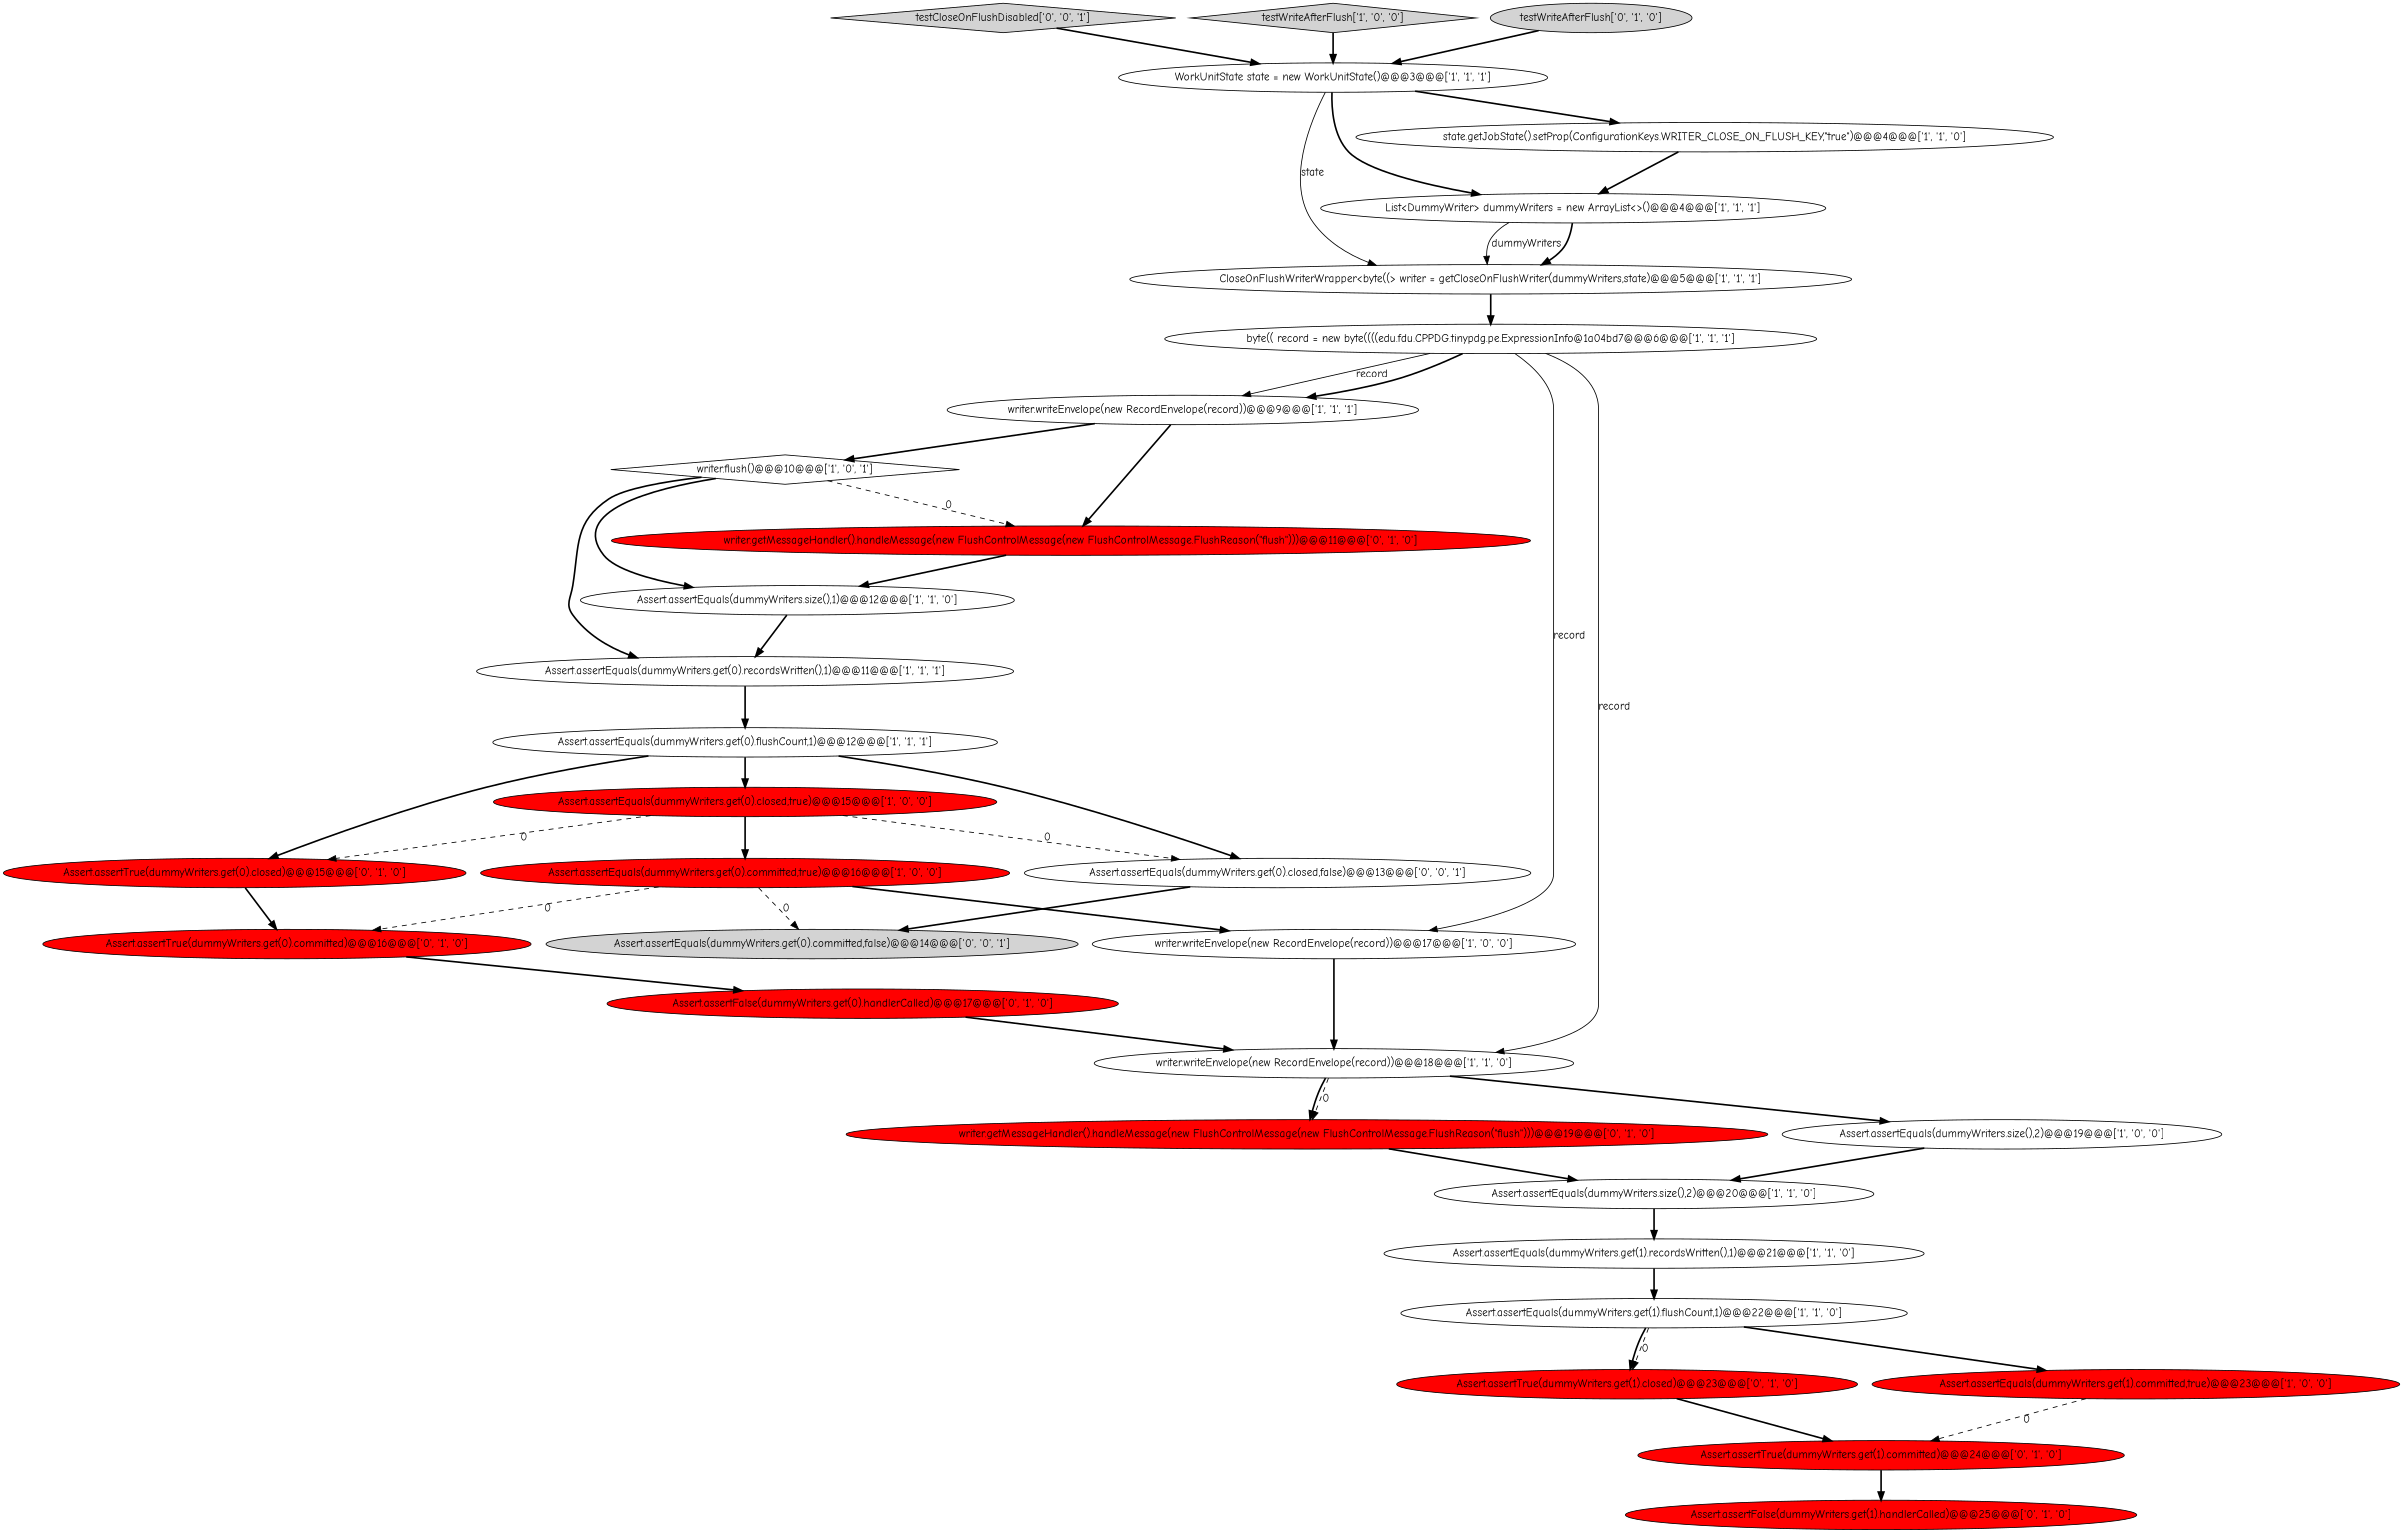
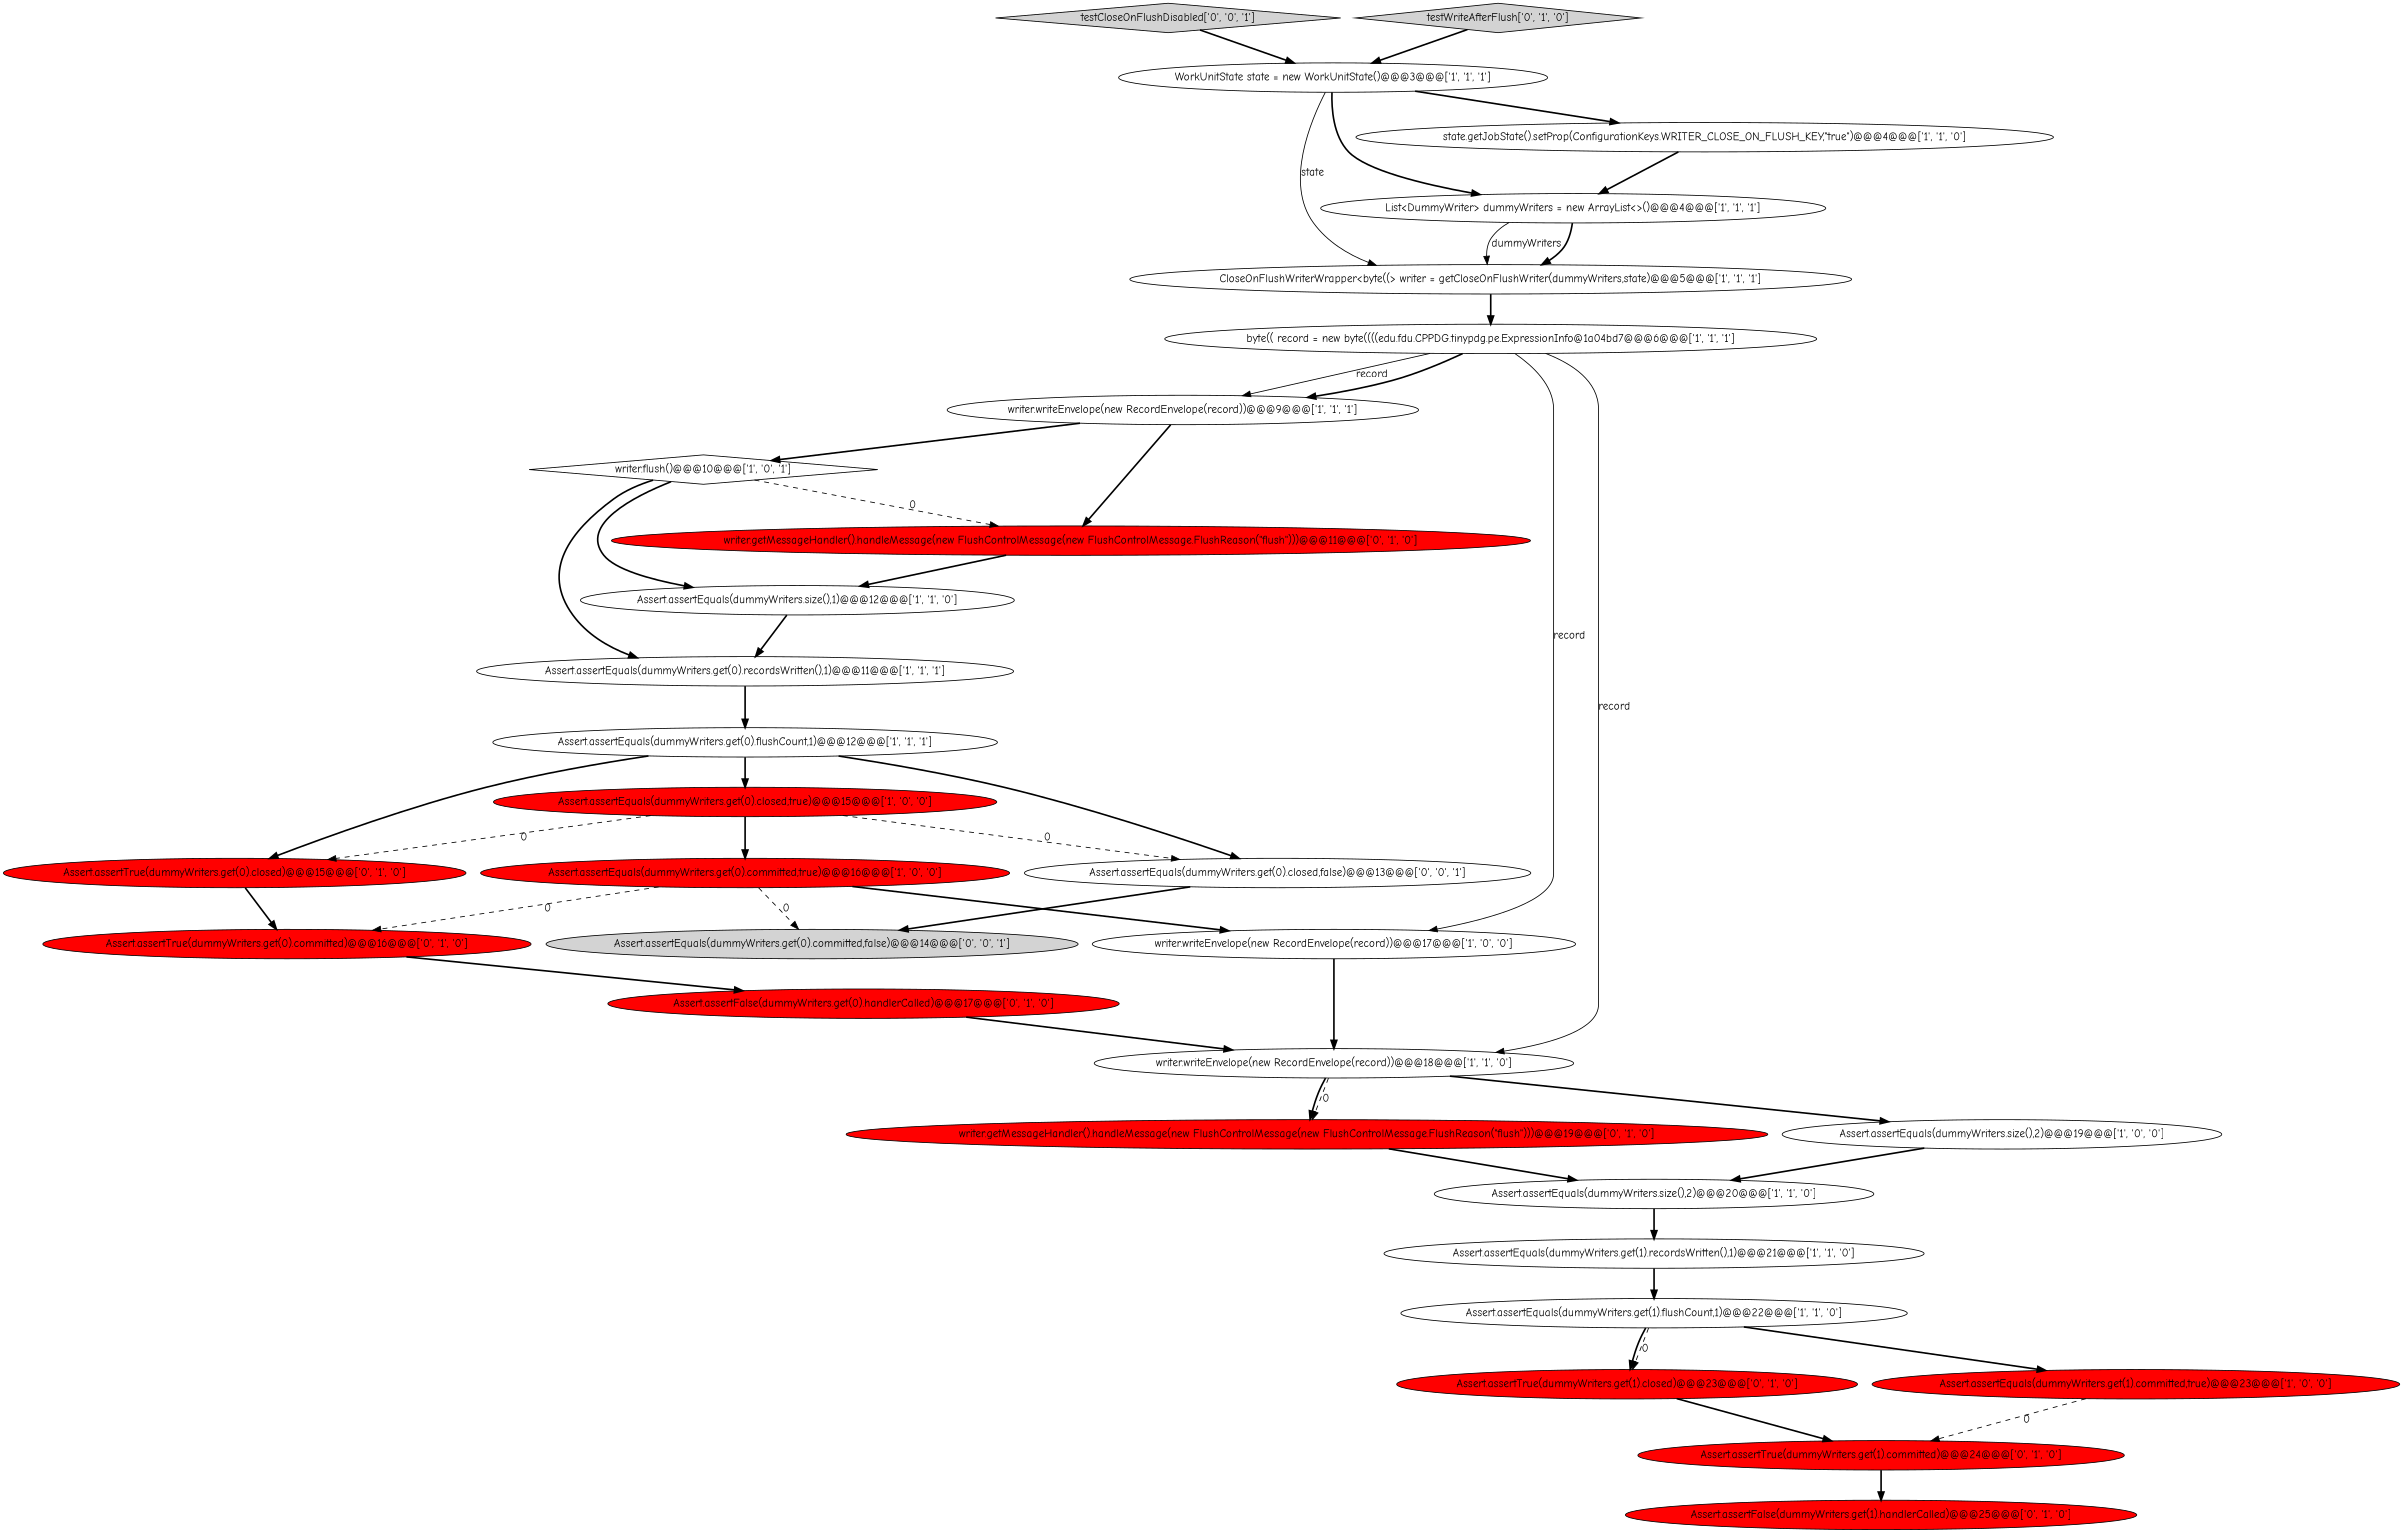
(1333, 18) -> none
(1591, 18) -> (1498, 18)
